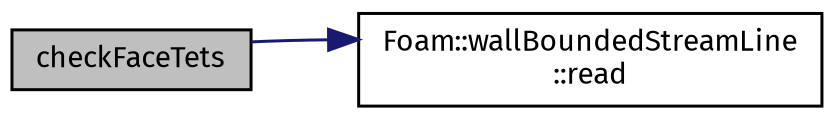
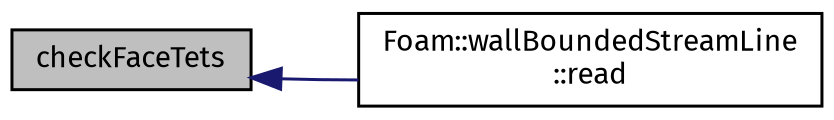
(290, 41) -> (320, 80)
